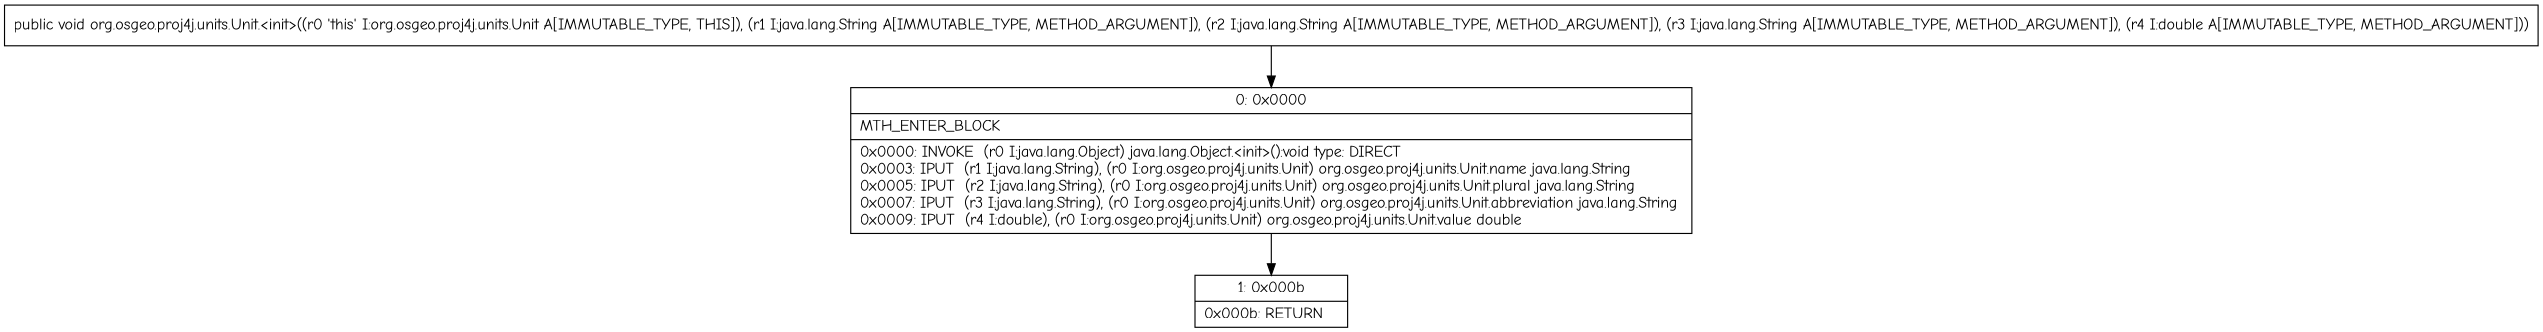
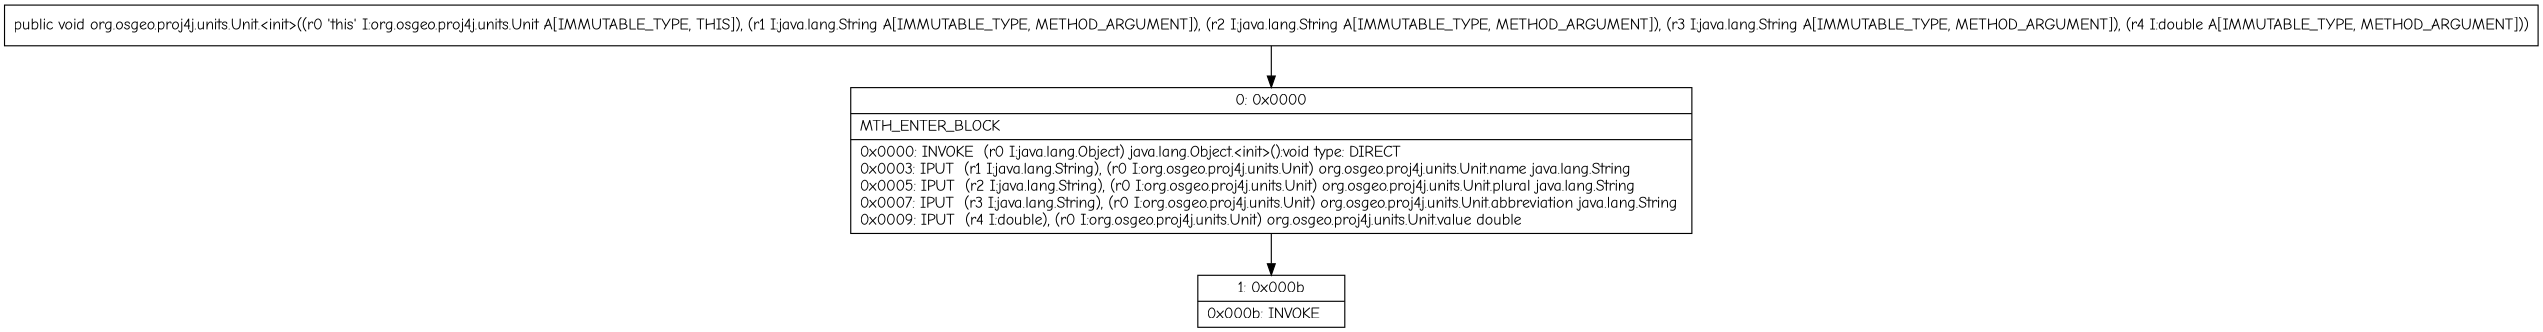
(1271, 314) -> (1271, 314)
